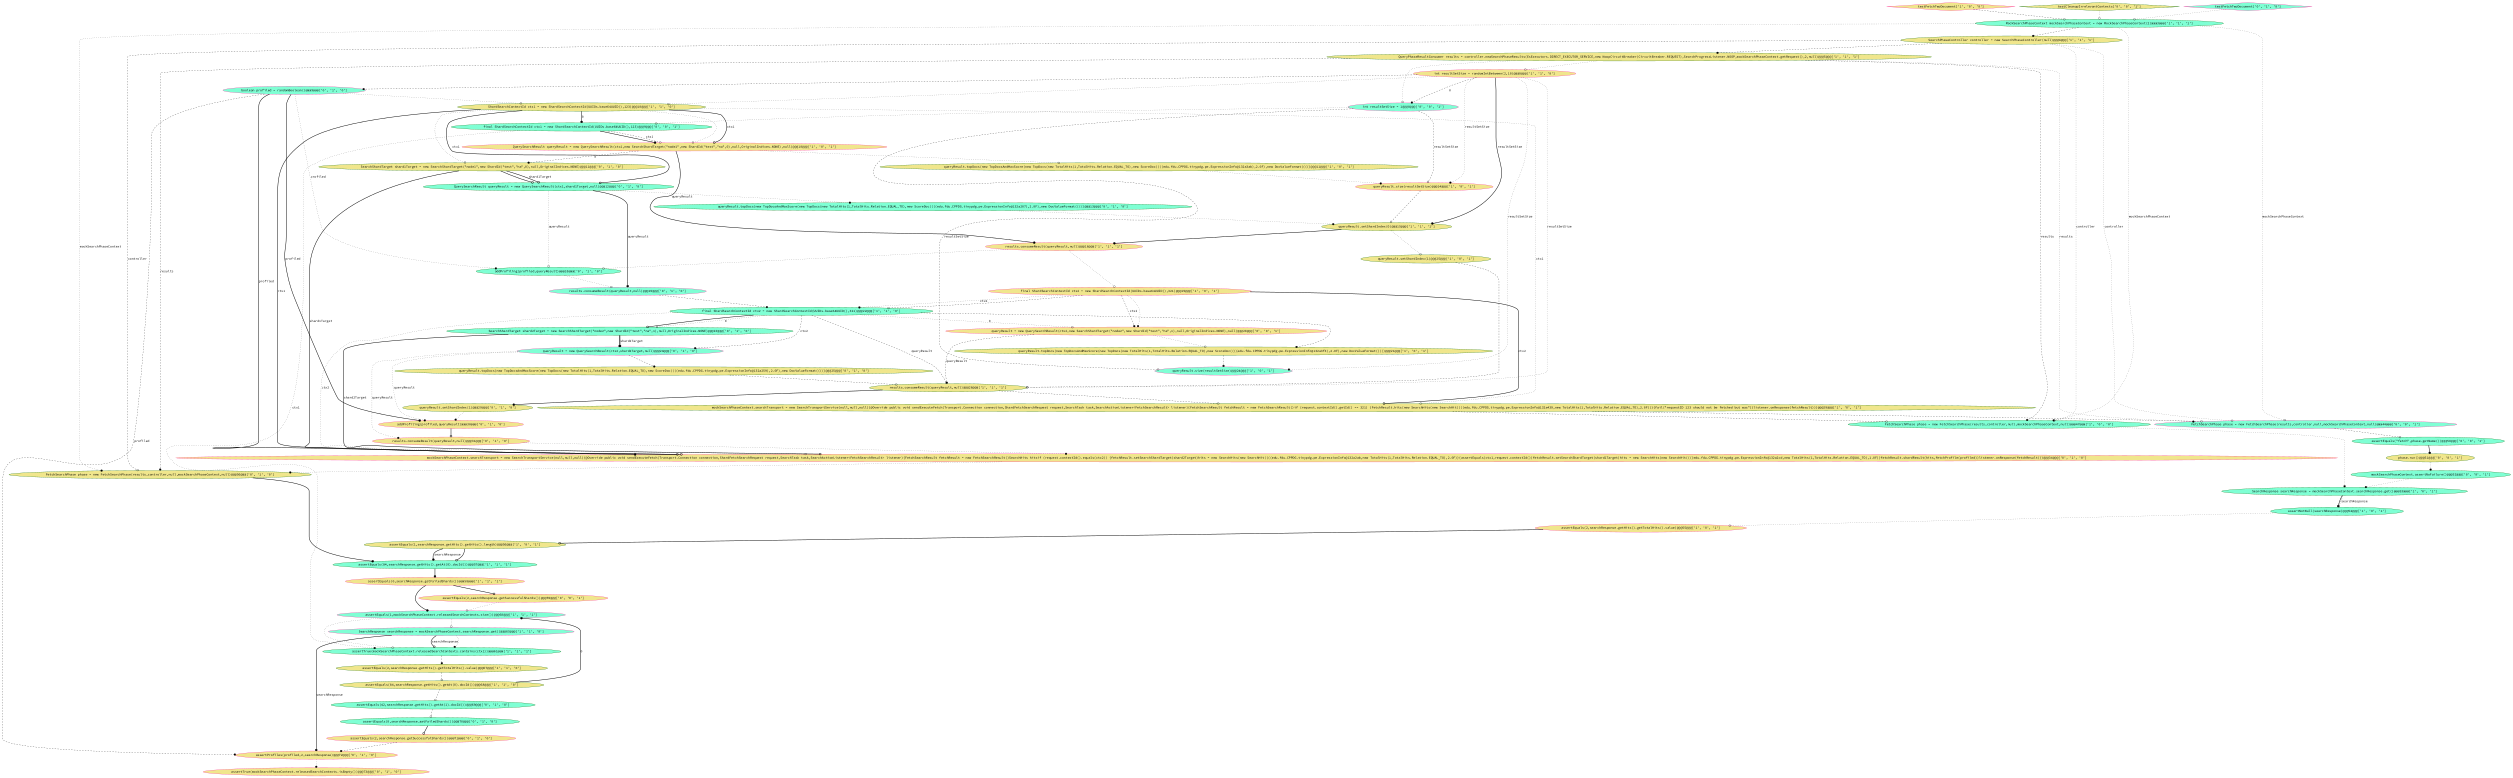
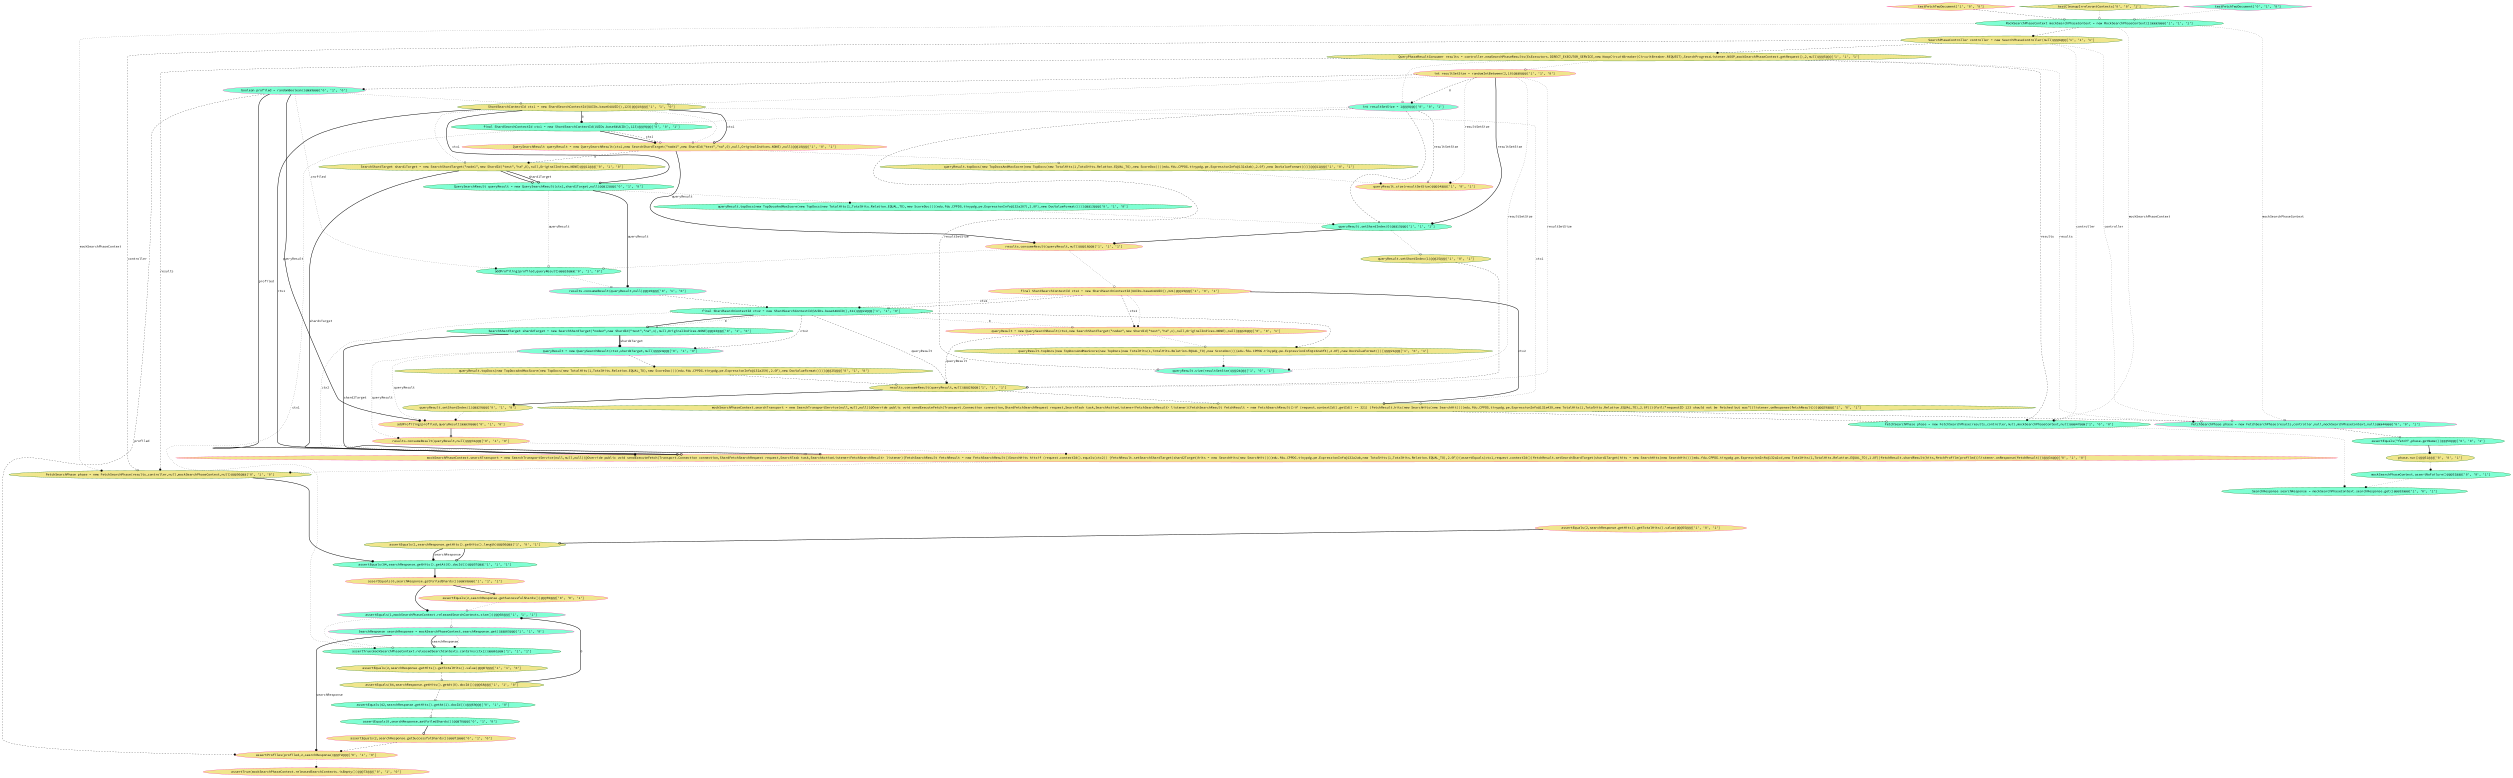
(1406, 206) -> (1394, 178)
(1387, 227) -> (1387, 227)
(293, 259) -> (293, 259)
(2337, 511) -> none
